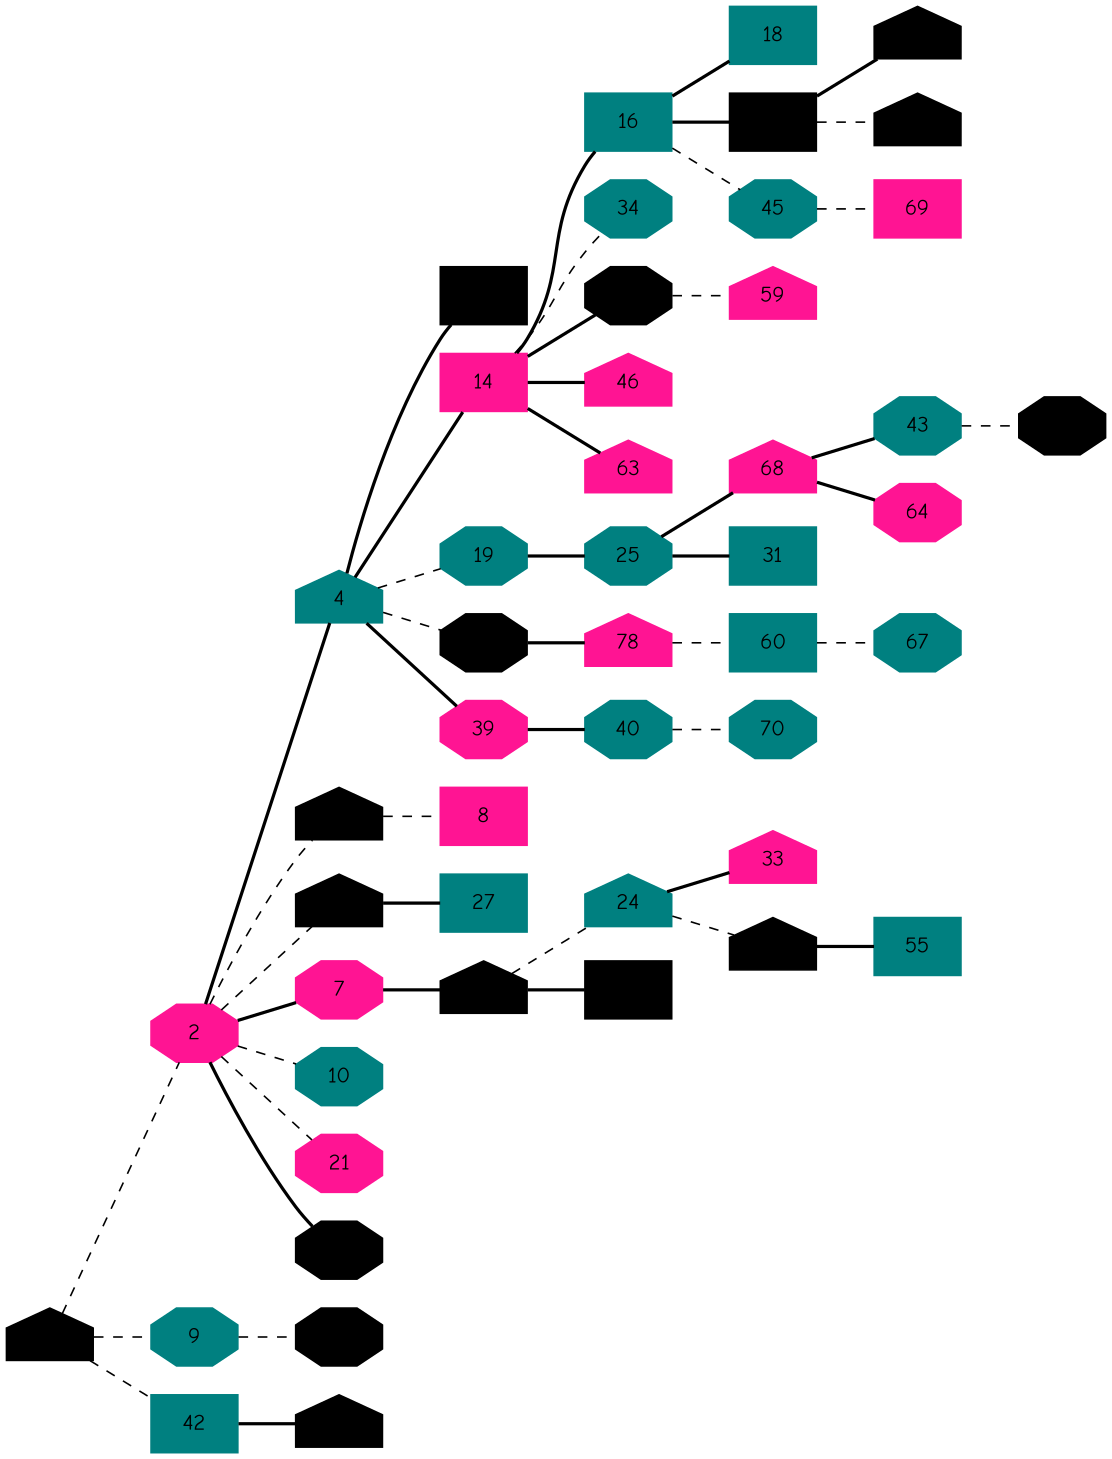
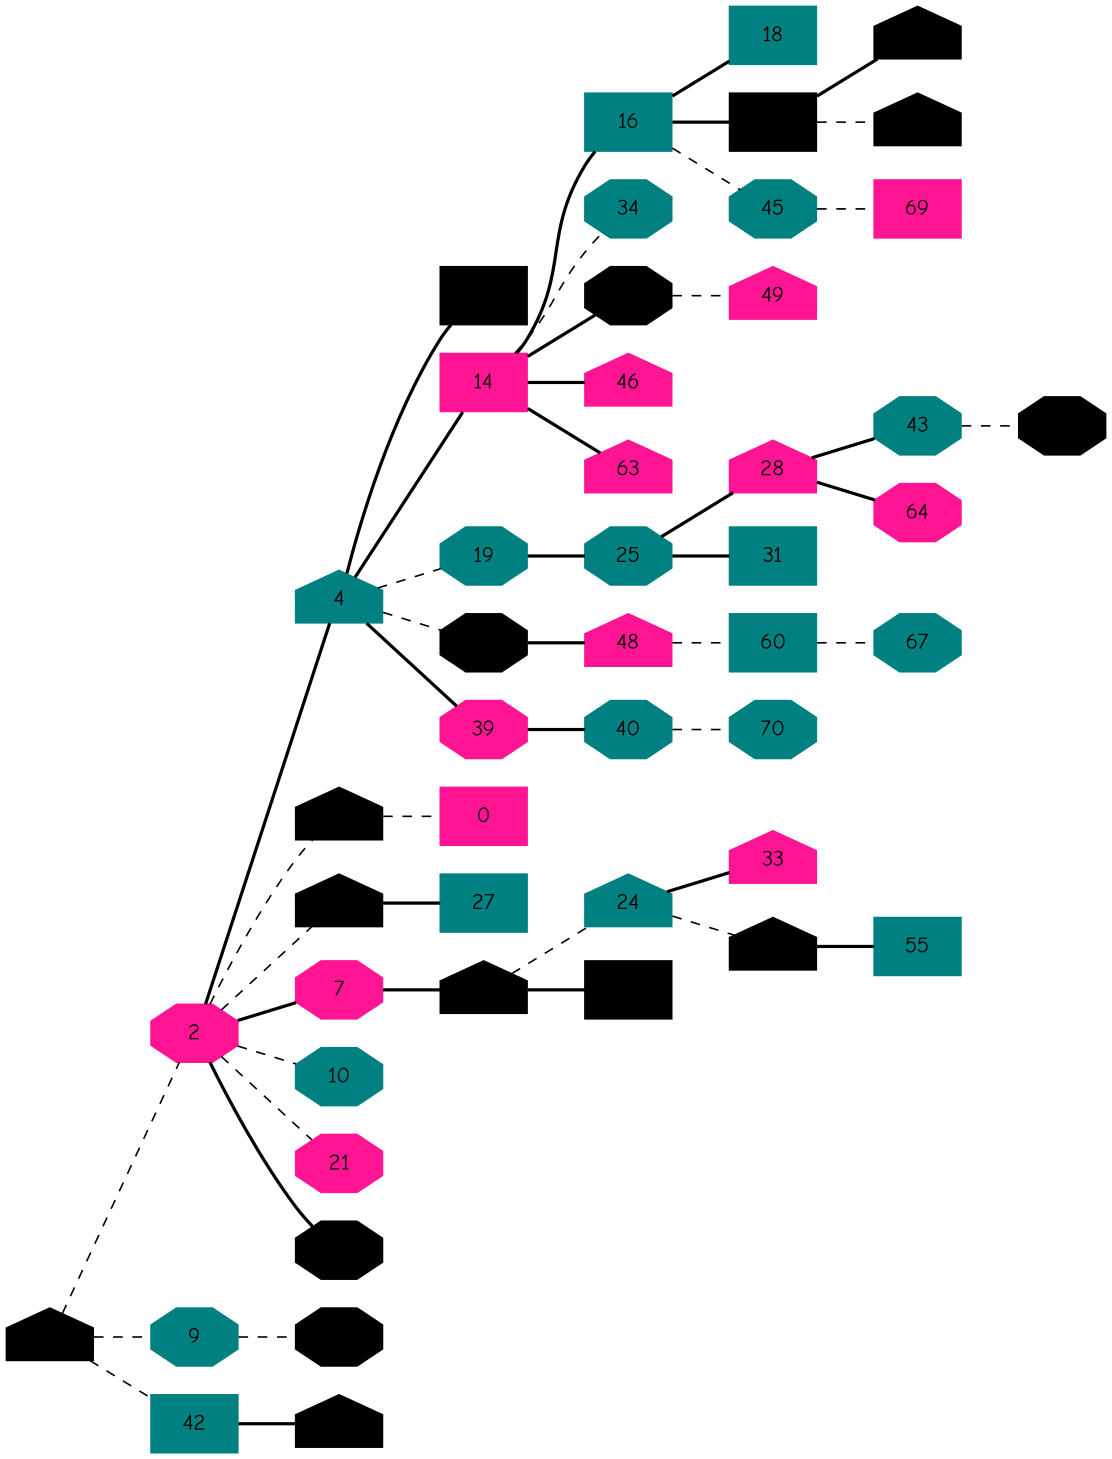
(773, 296) -> (773, 296)
(773, 469) -> (773, 469)
(628, 643) -> (628, 643)
(484, 816) -> (484, 816)
